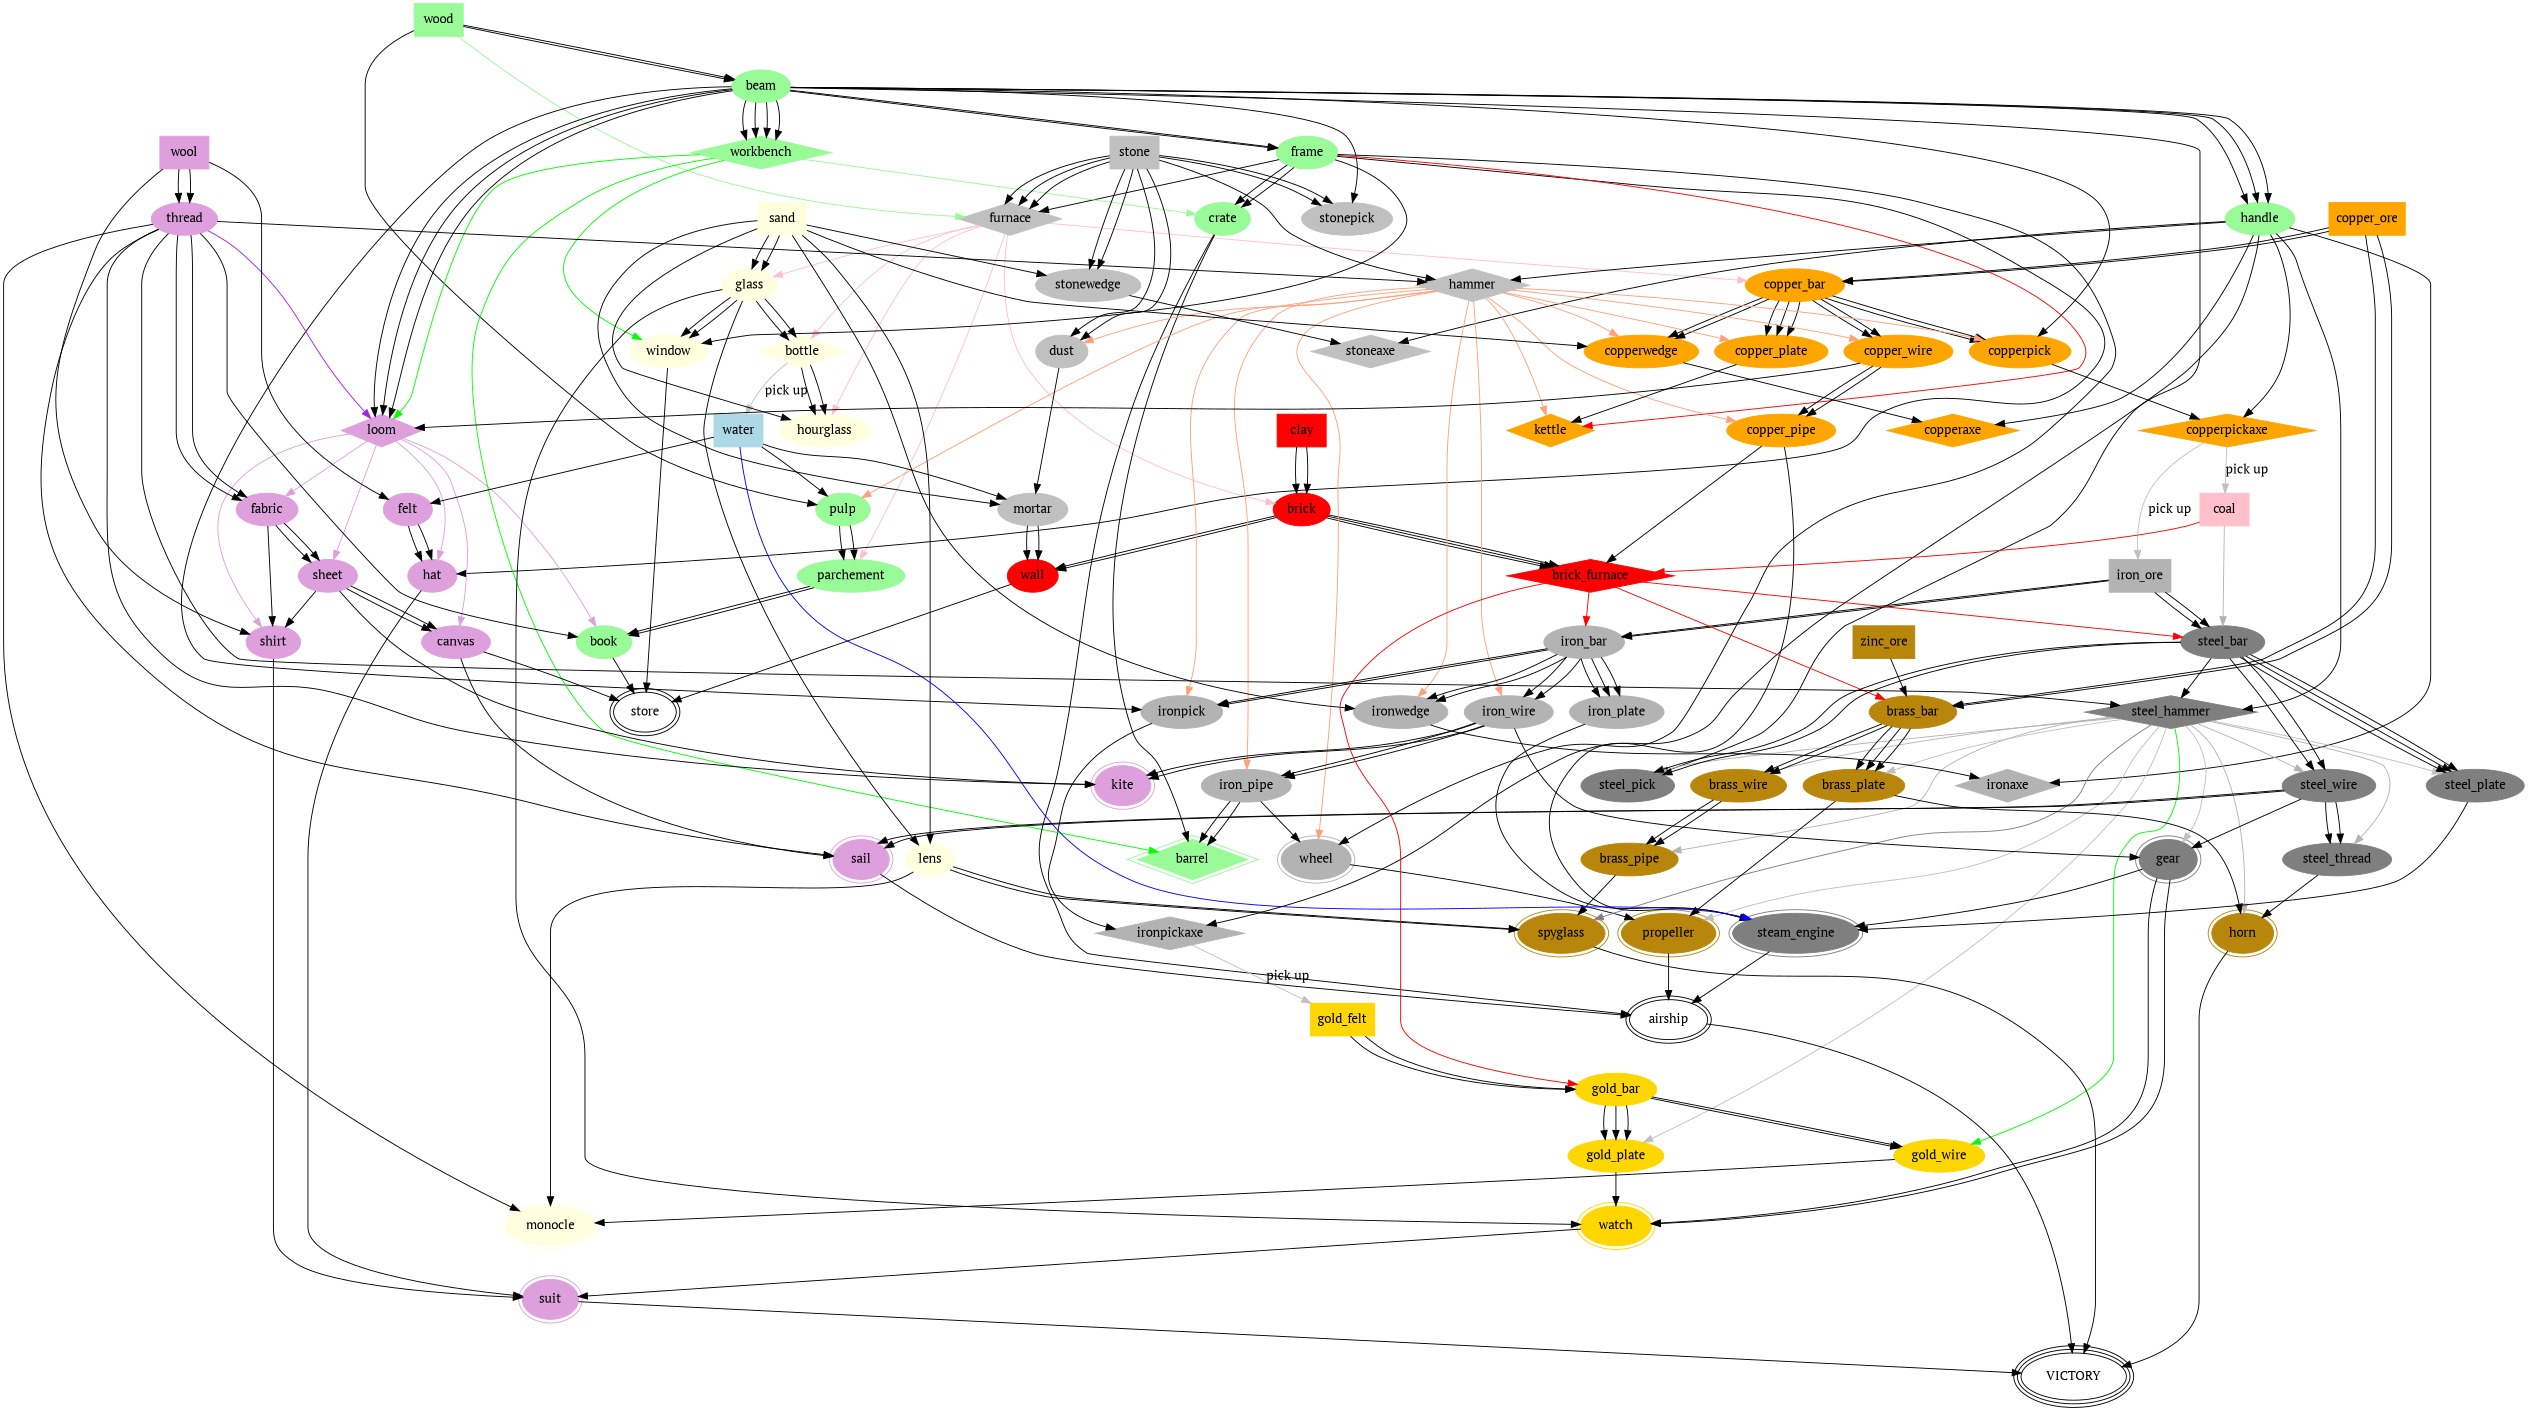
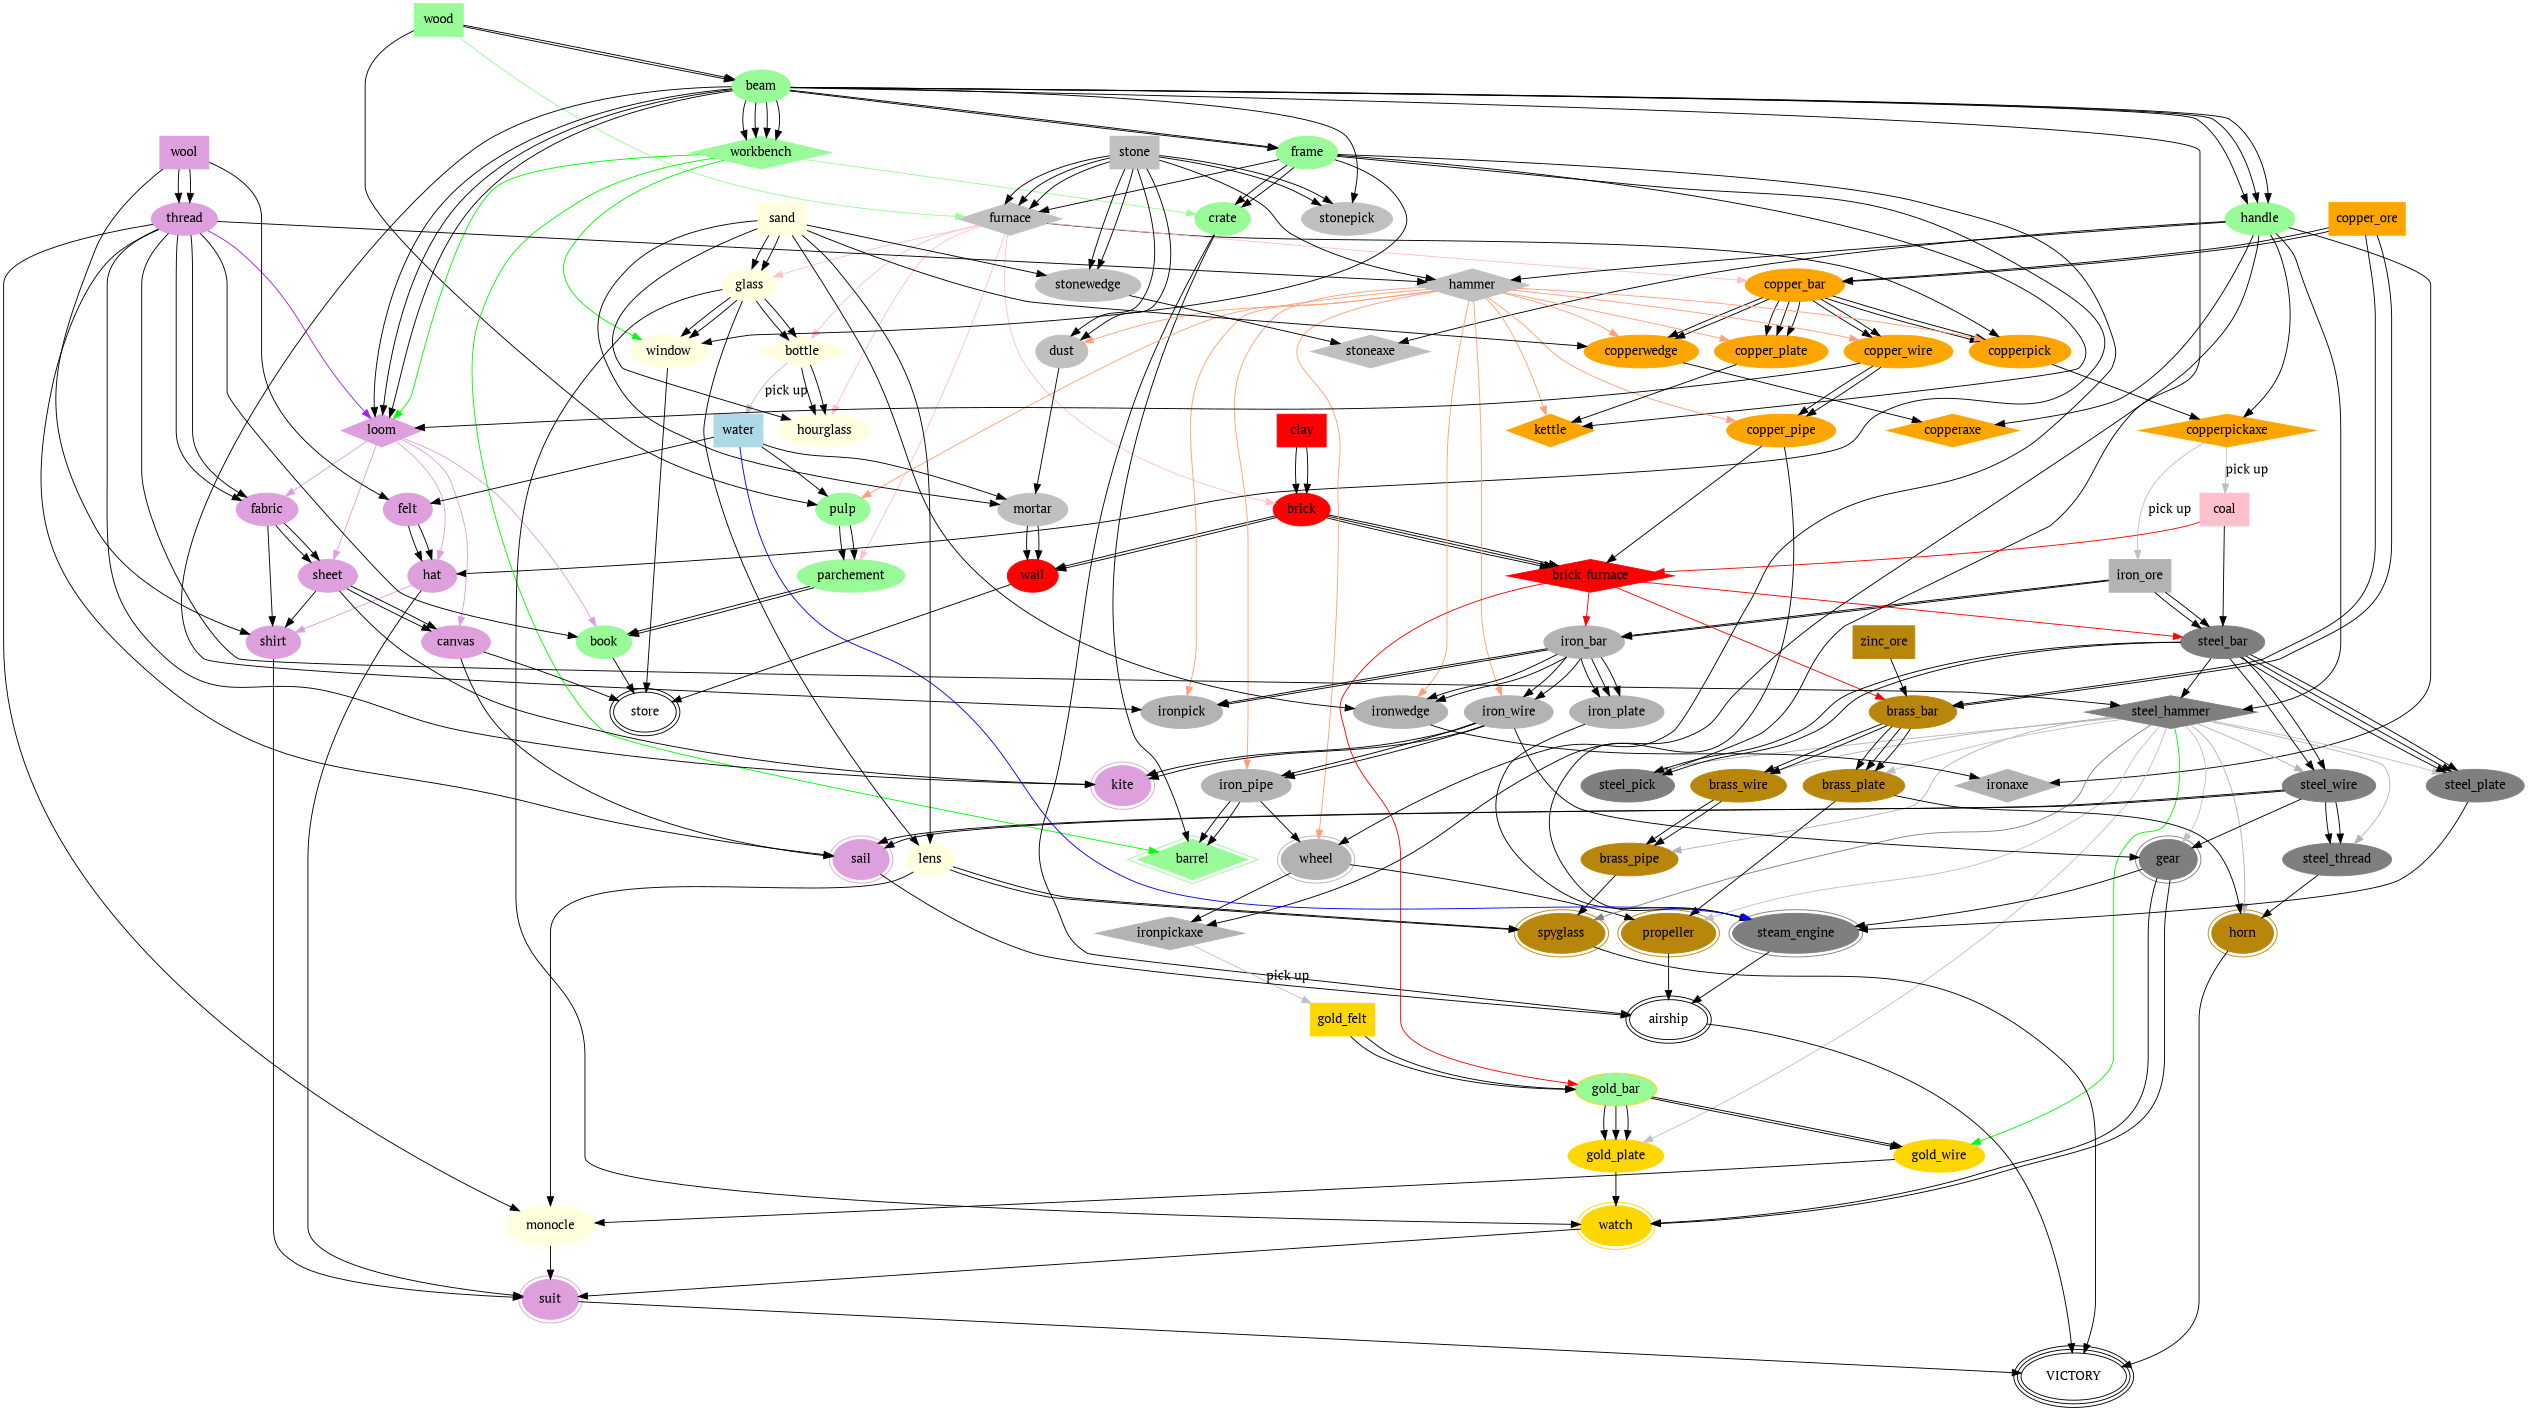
(1563, 113) -> (1527, 242)
(1946, 255) -> (1946, 255)
(237, 482) -> (361, 606)
(2224, 571) -> (2224, 571)
(1062, 813) -> (1245, 895)
(1616, 1090) -> (1616, 1090)
none -> (550, 1258)
